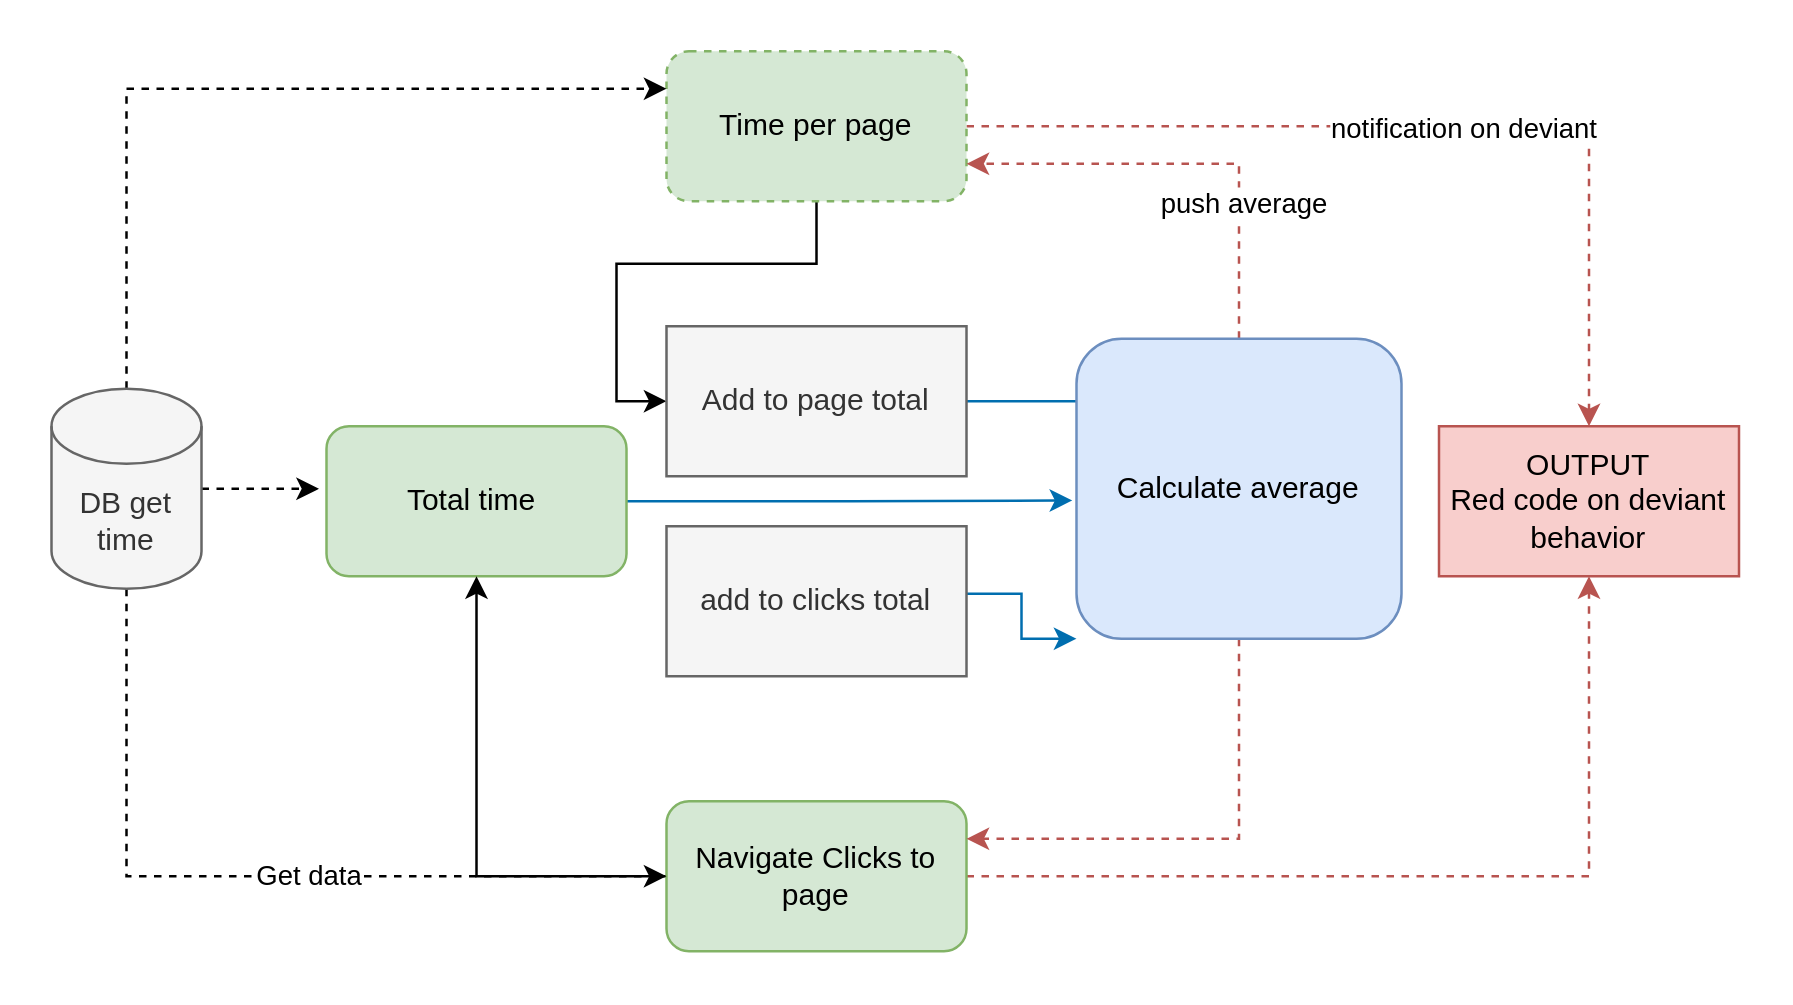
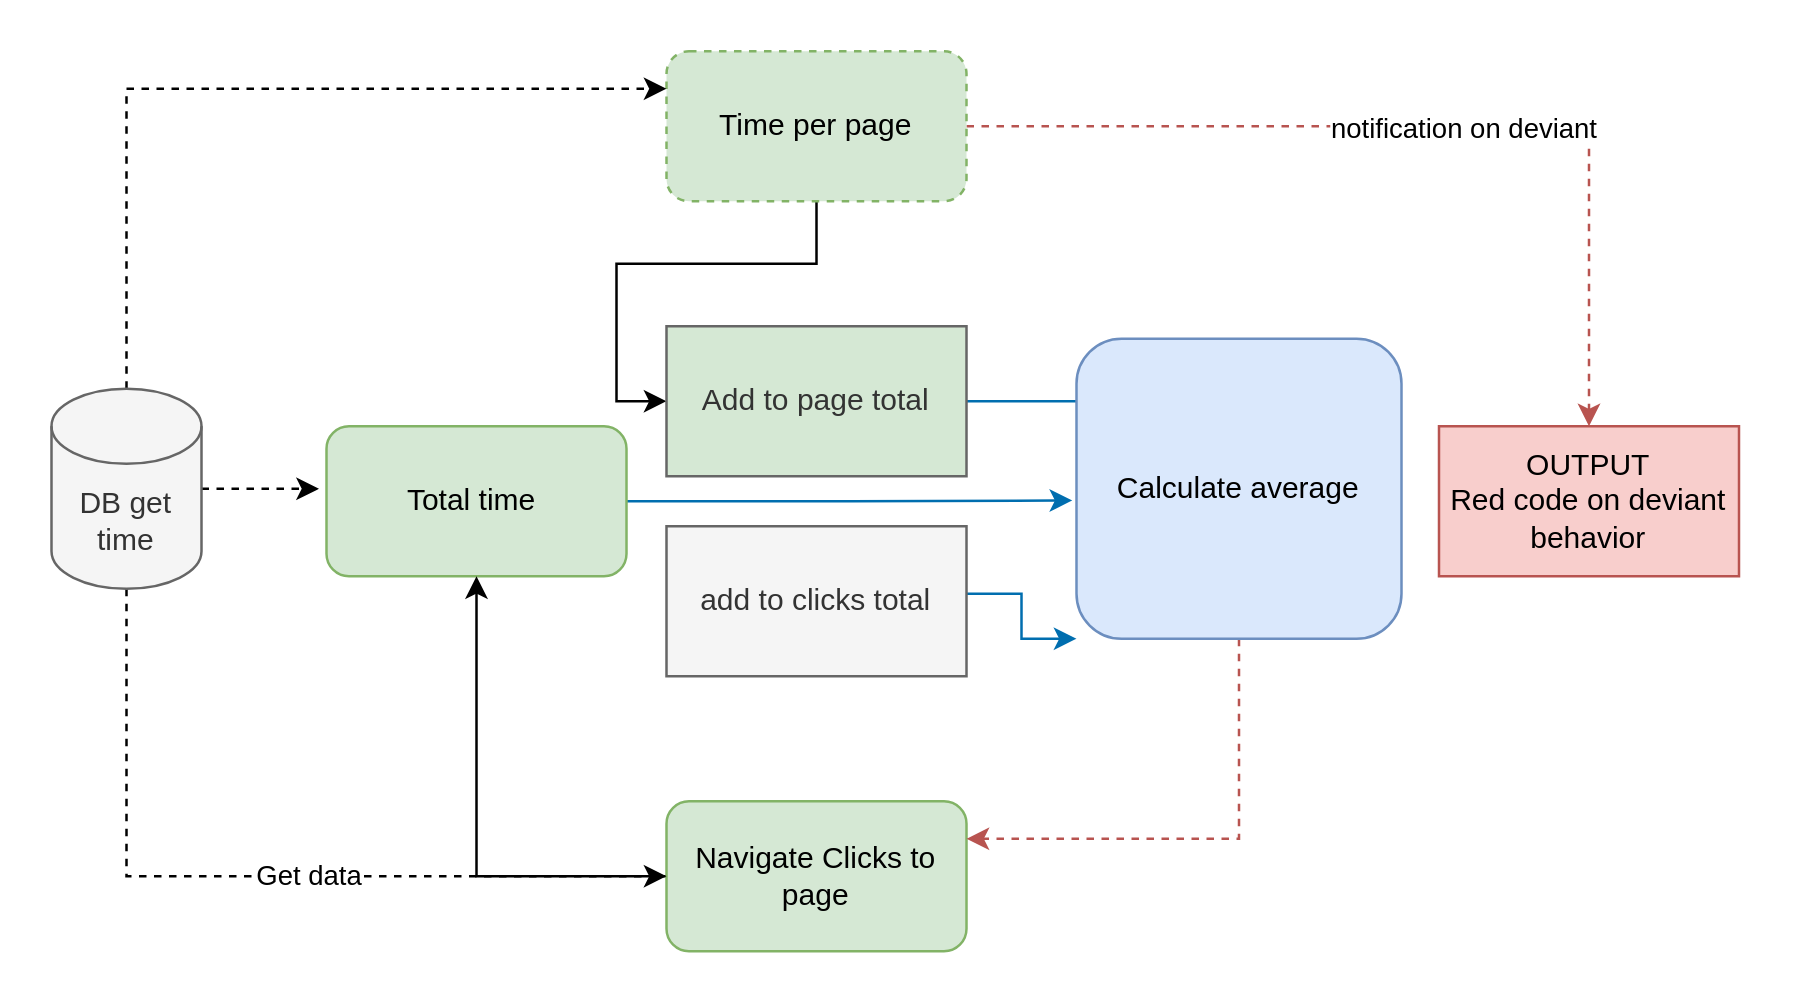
(1122, 164) -> none
(816, 401) -> (816, 401)
(1420, 876) -> none
